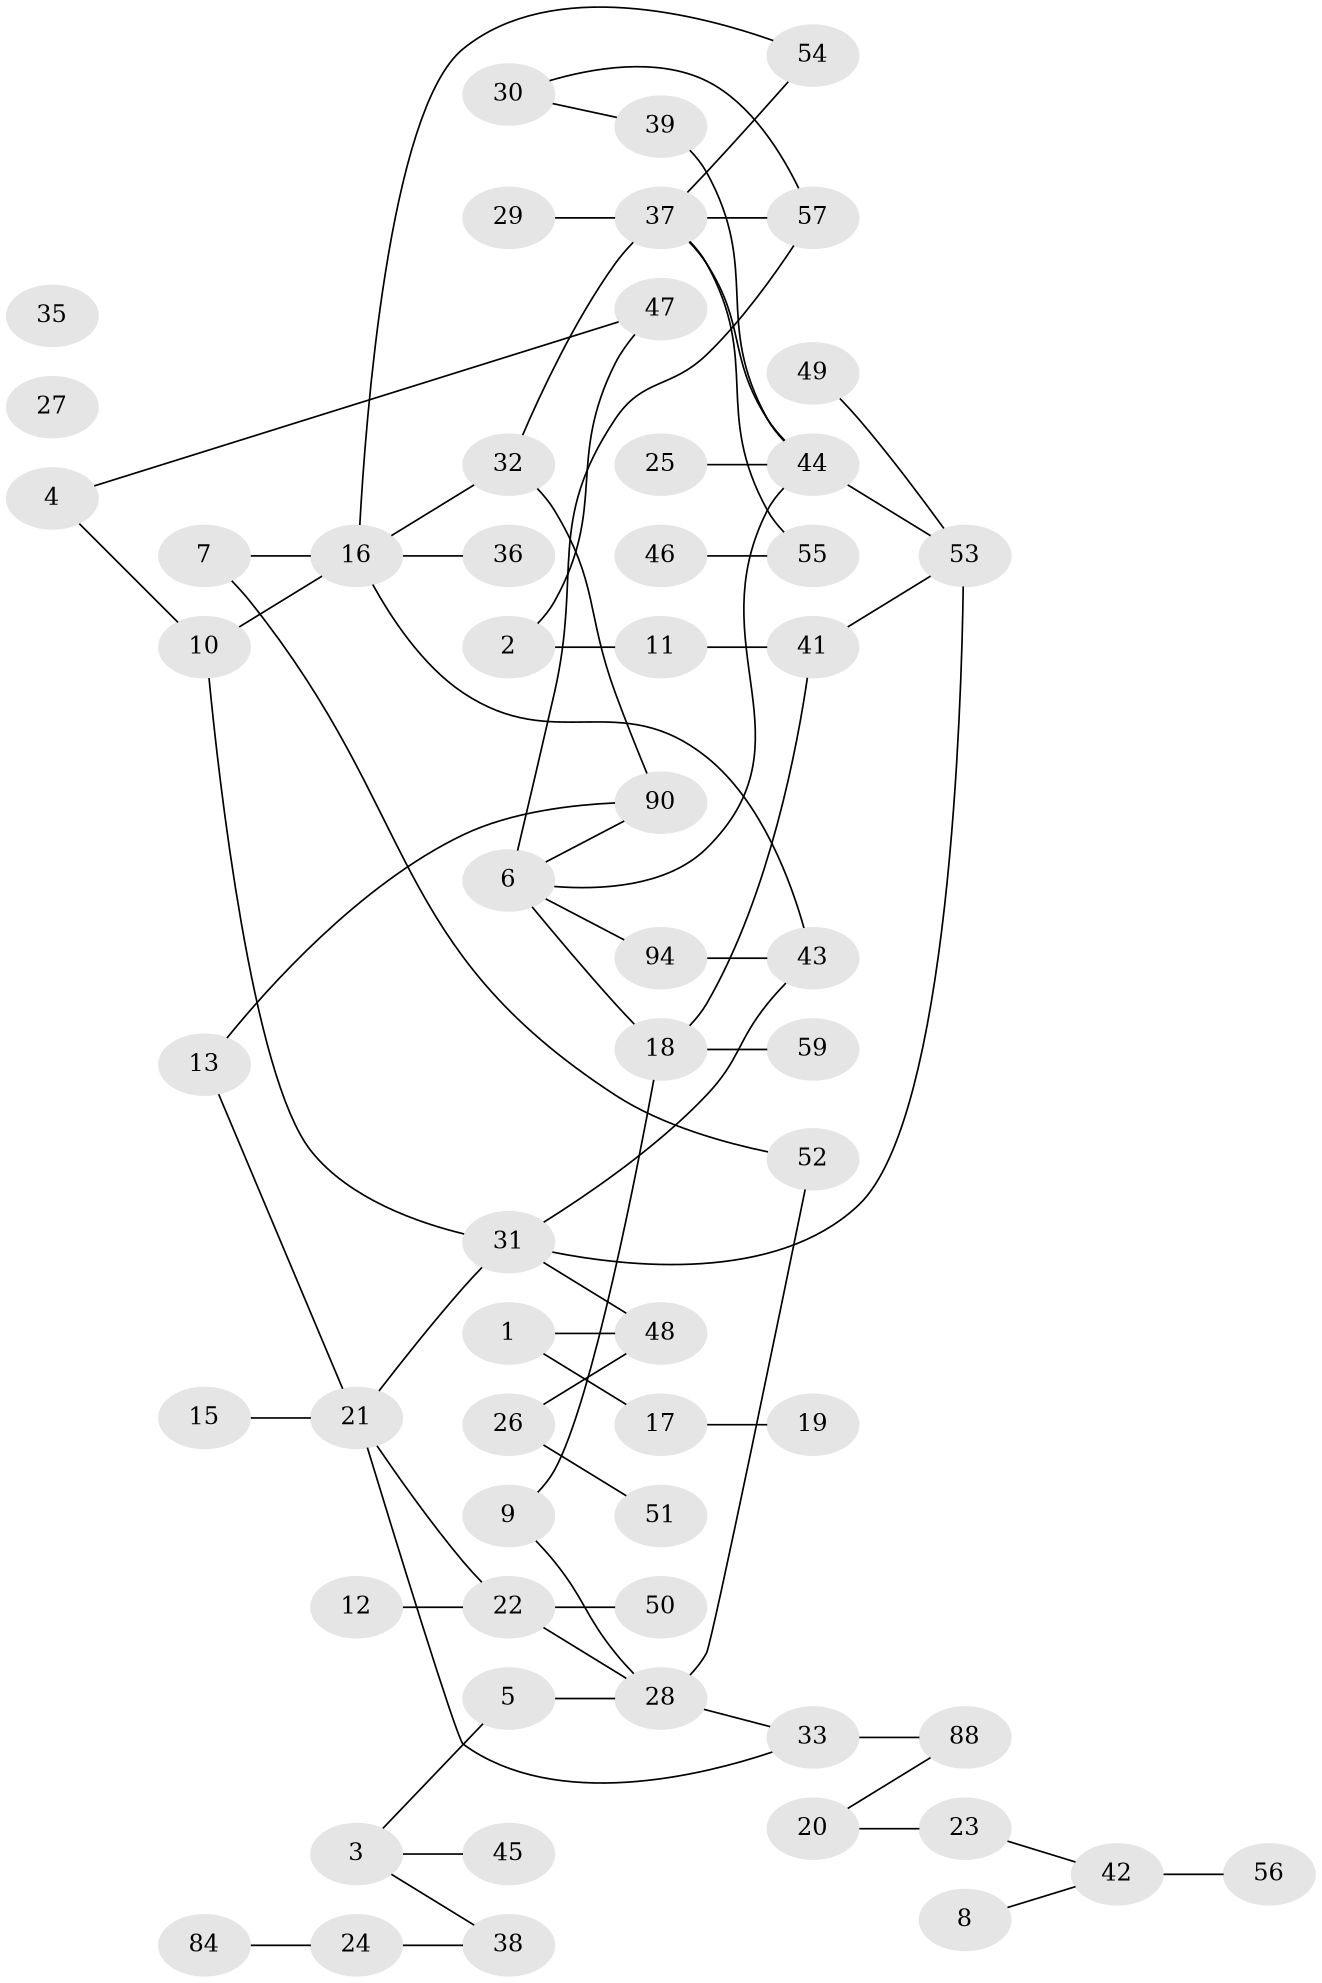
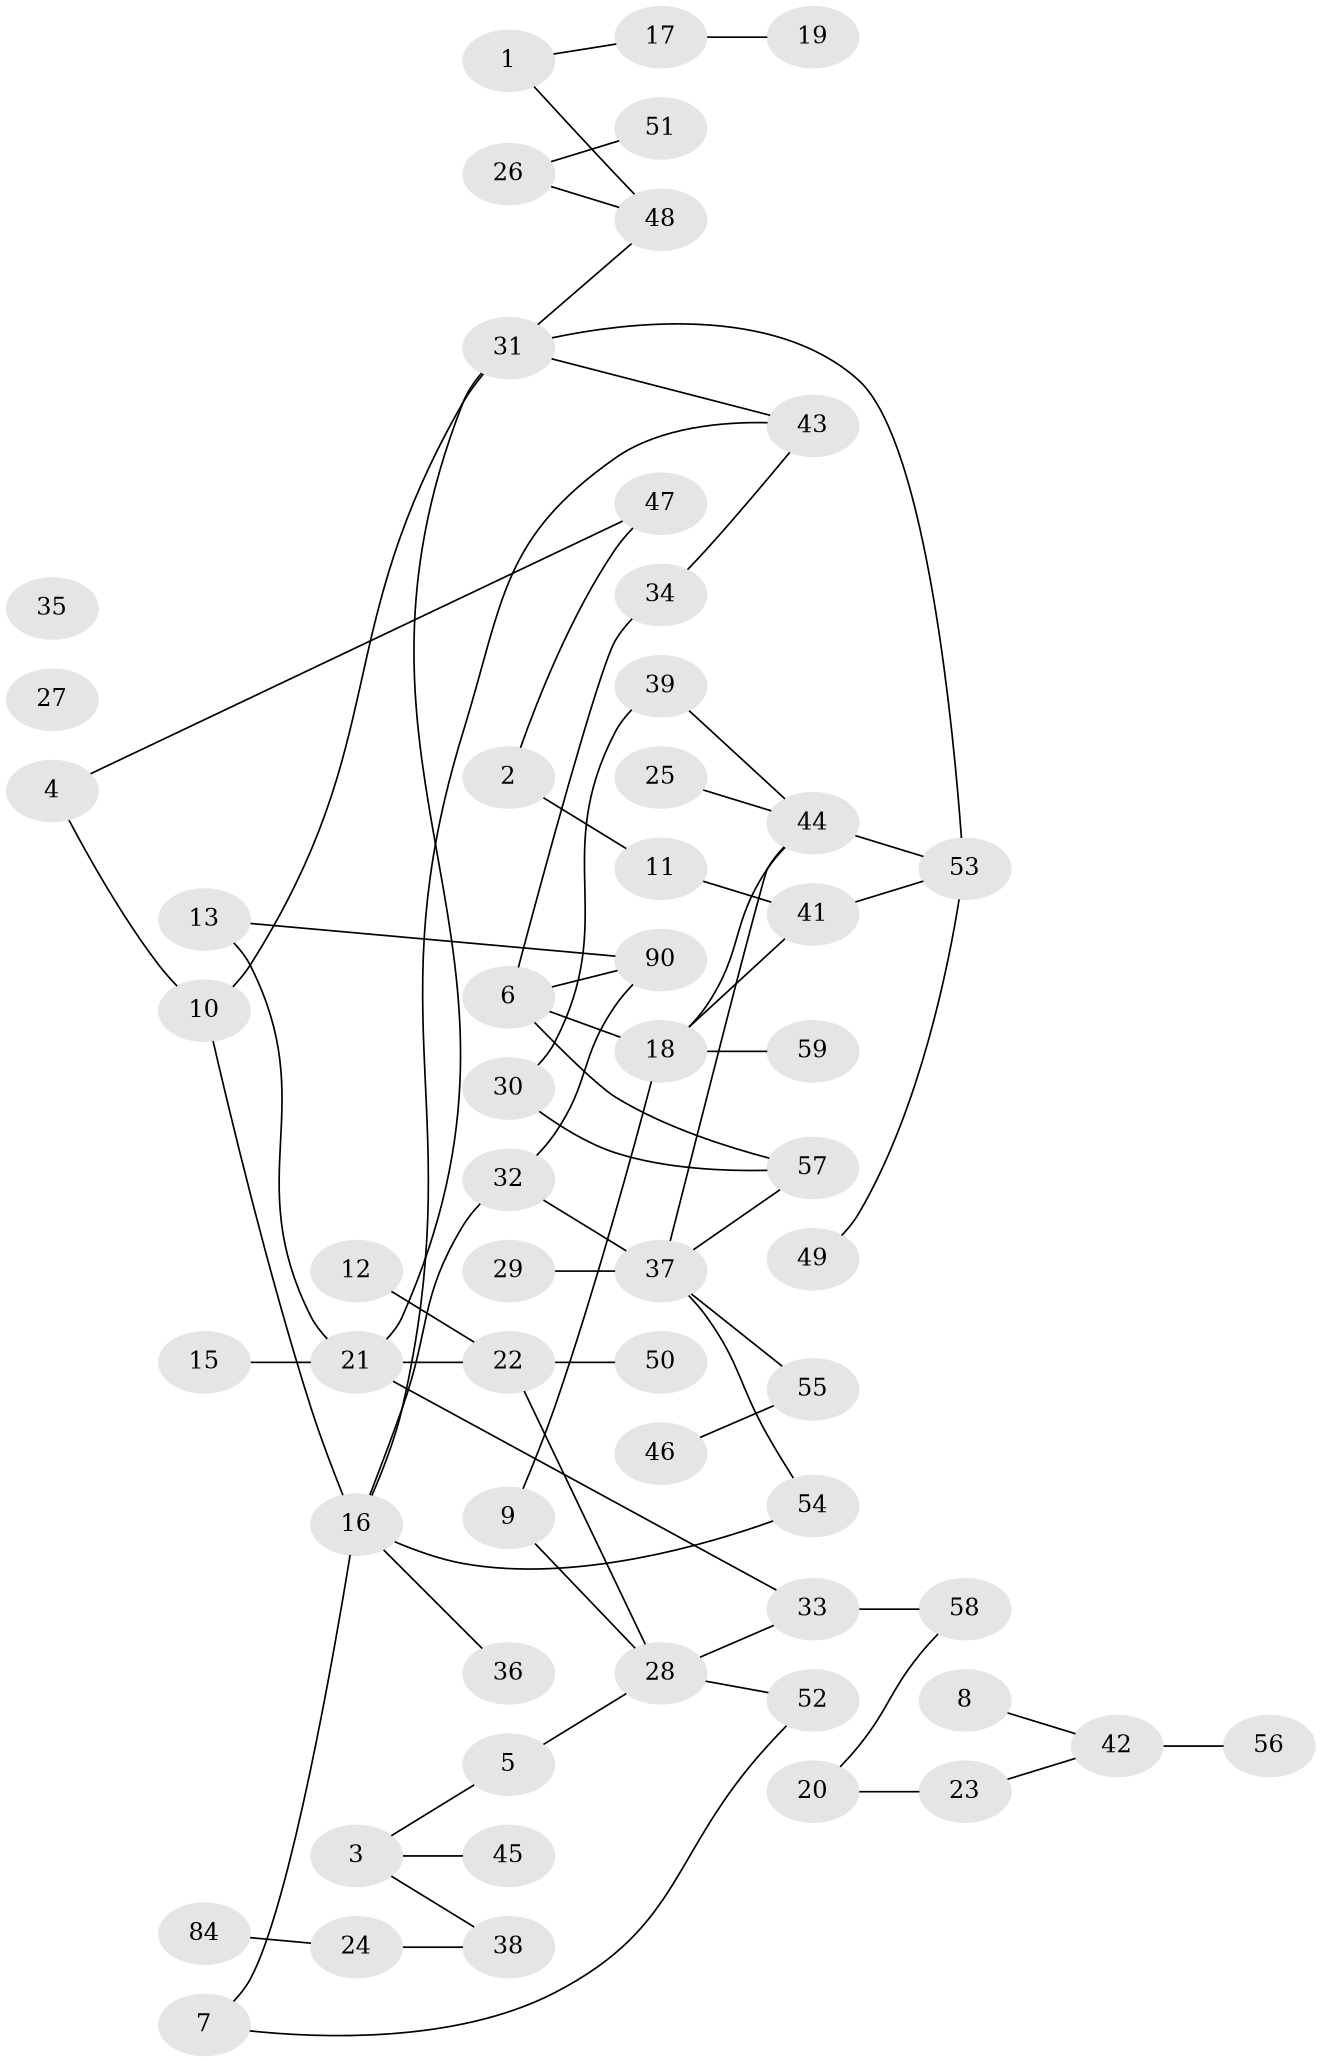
(754, 751) -> (737, 937)
(661, 958) -> (661, 595)
(965, 1737) -> (965, 1609)
